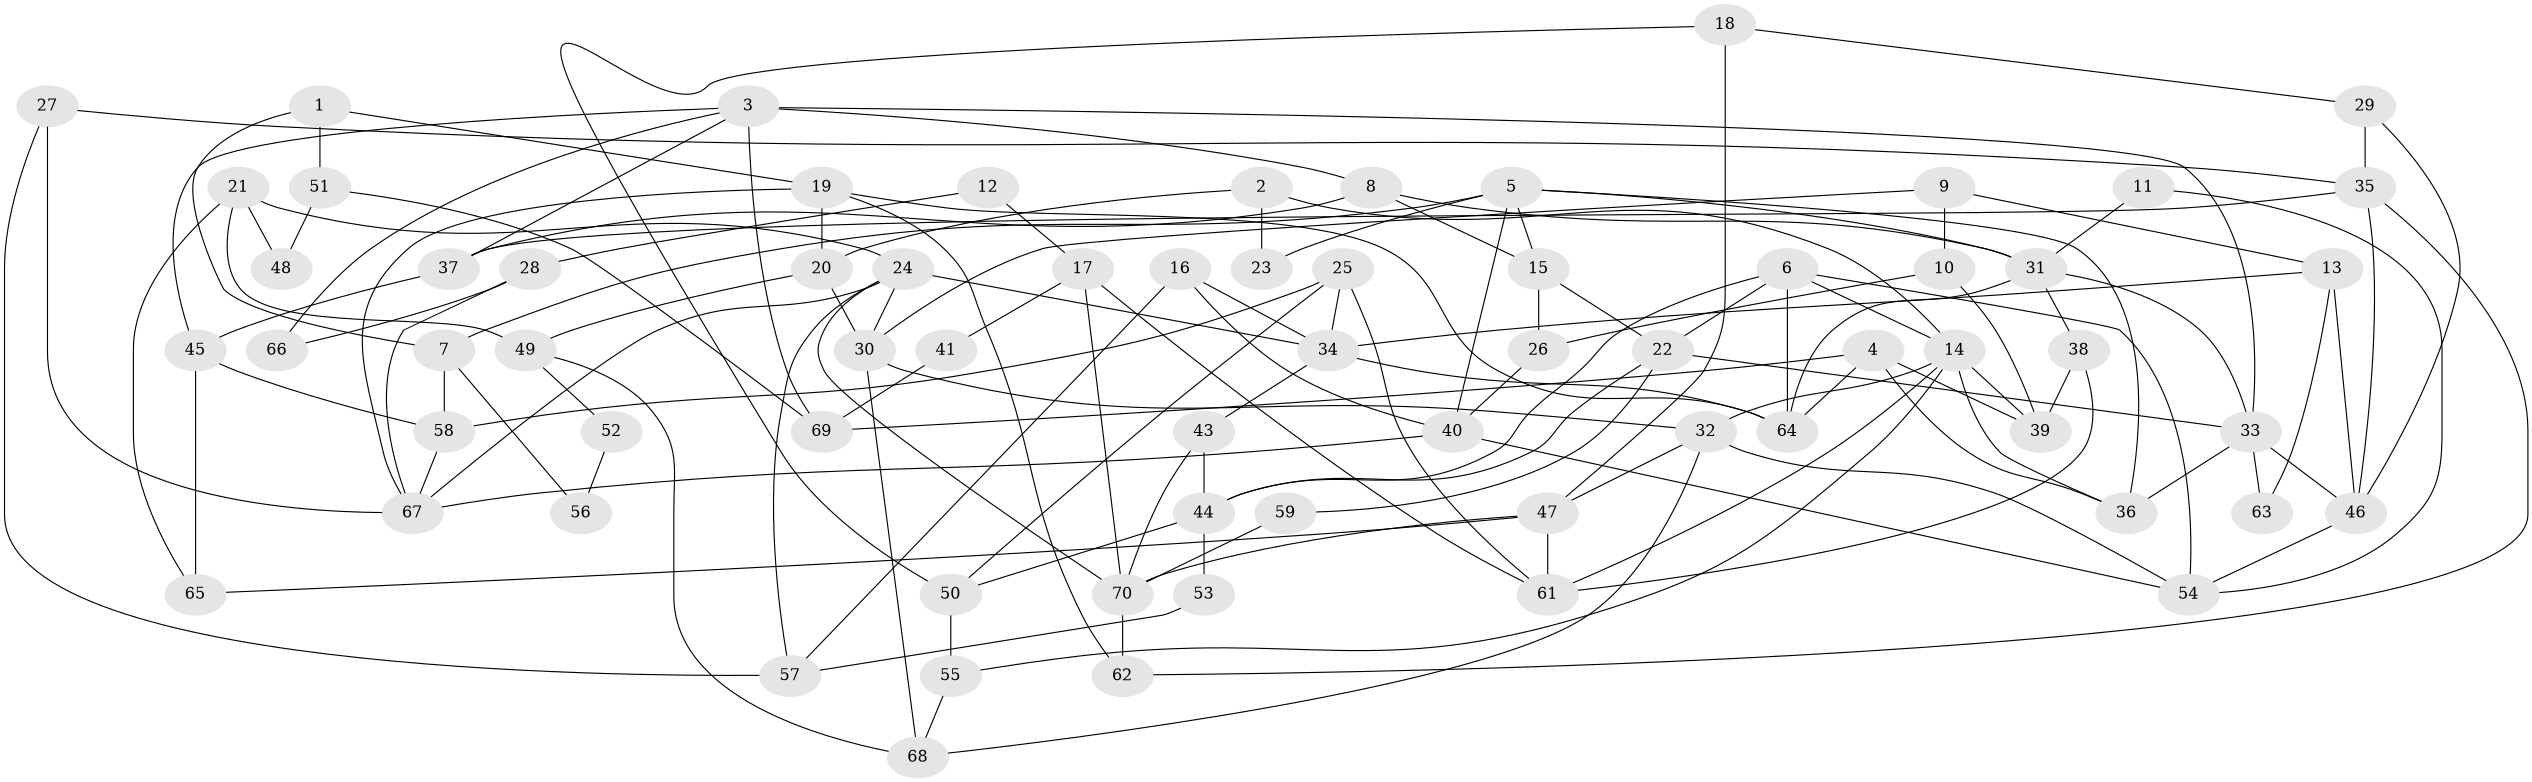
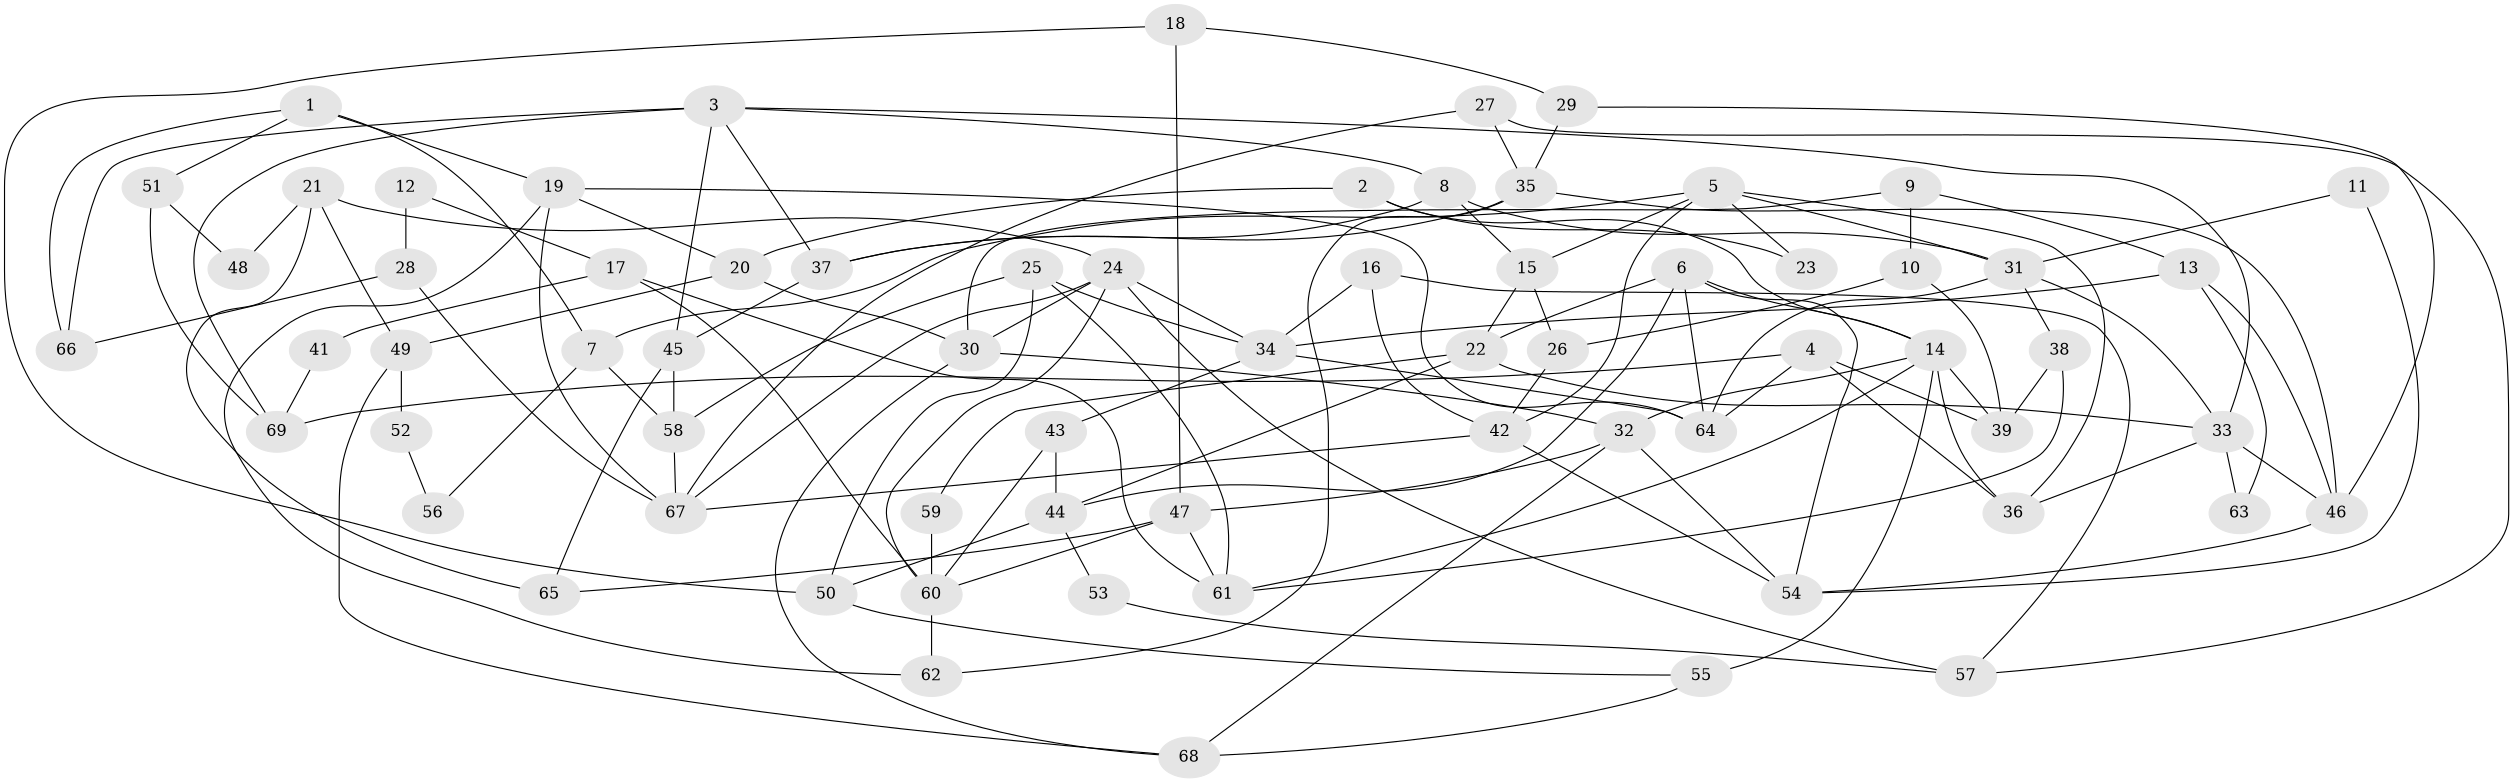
none -> (94, 154)
(1453, 432) -> (1500, 432)
(1123, 595) -> (932, 595)
